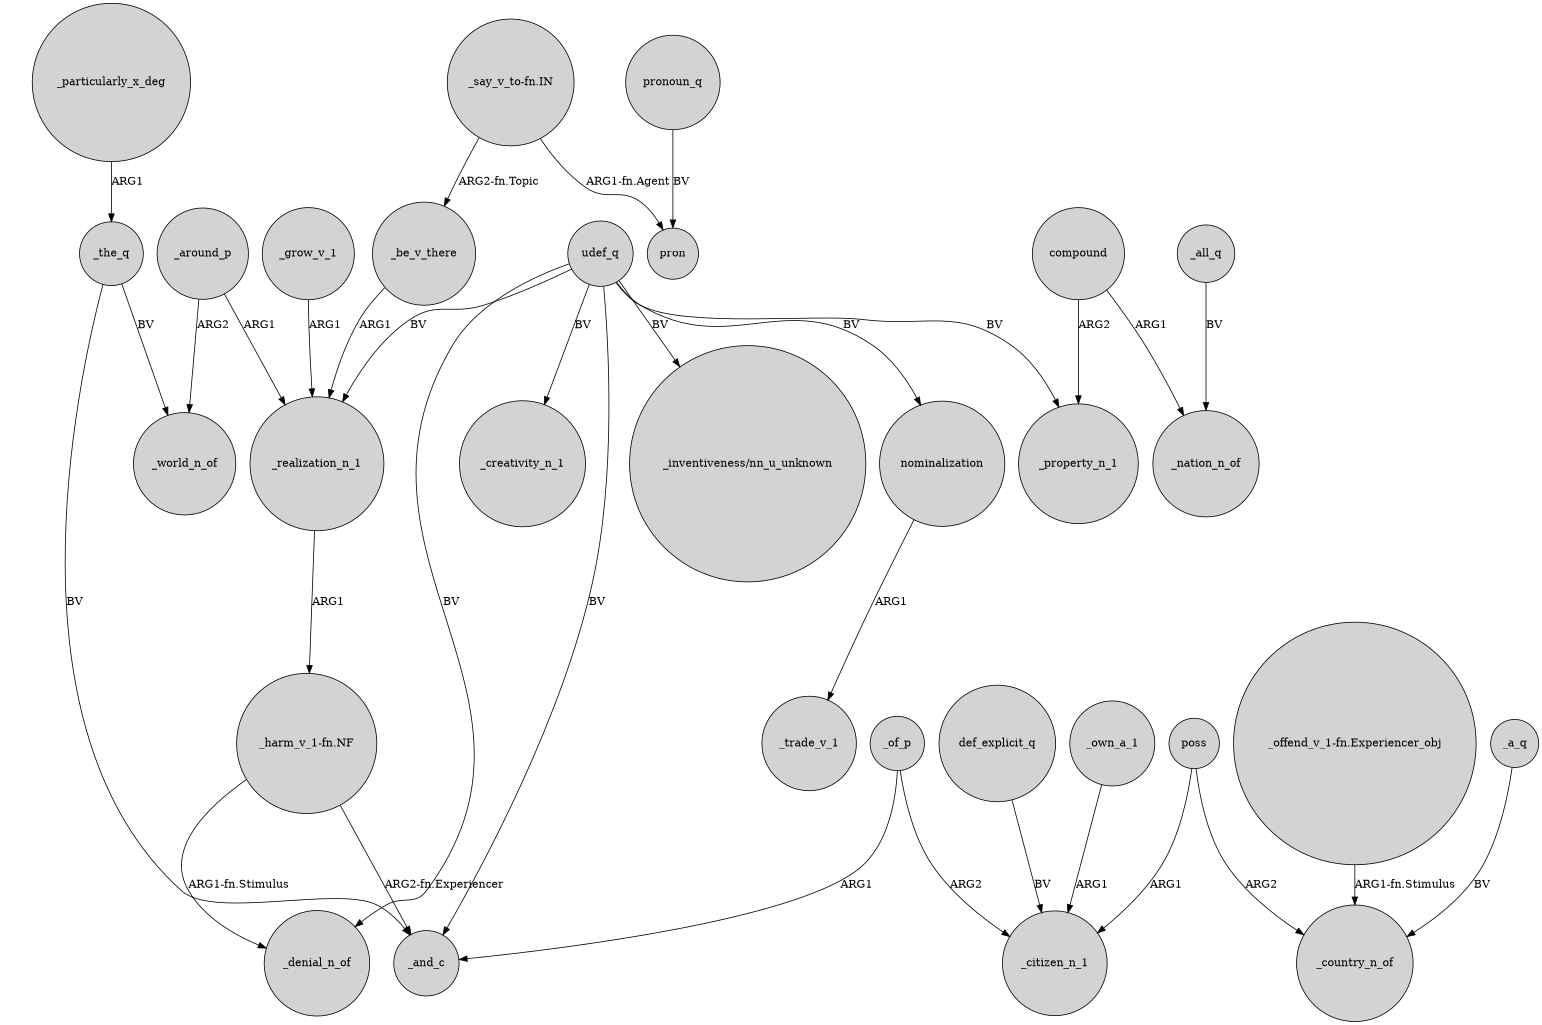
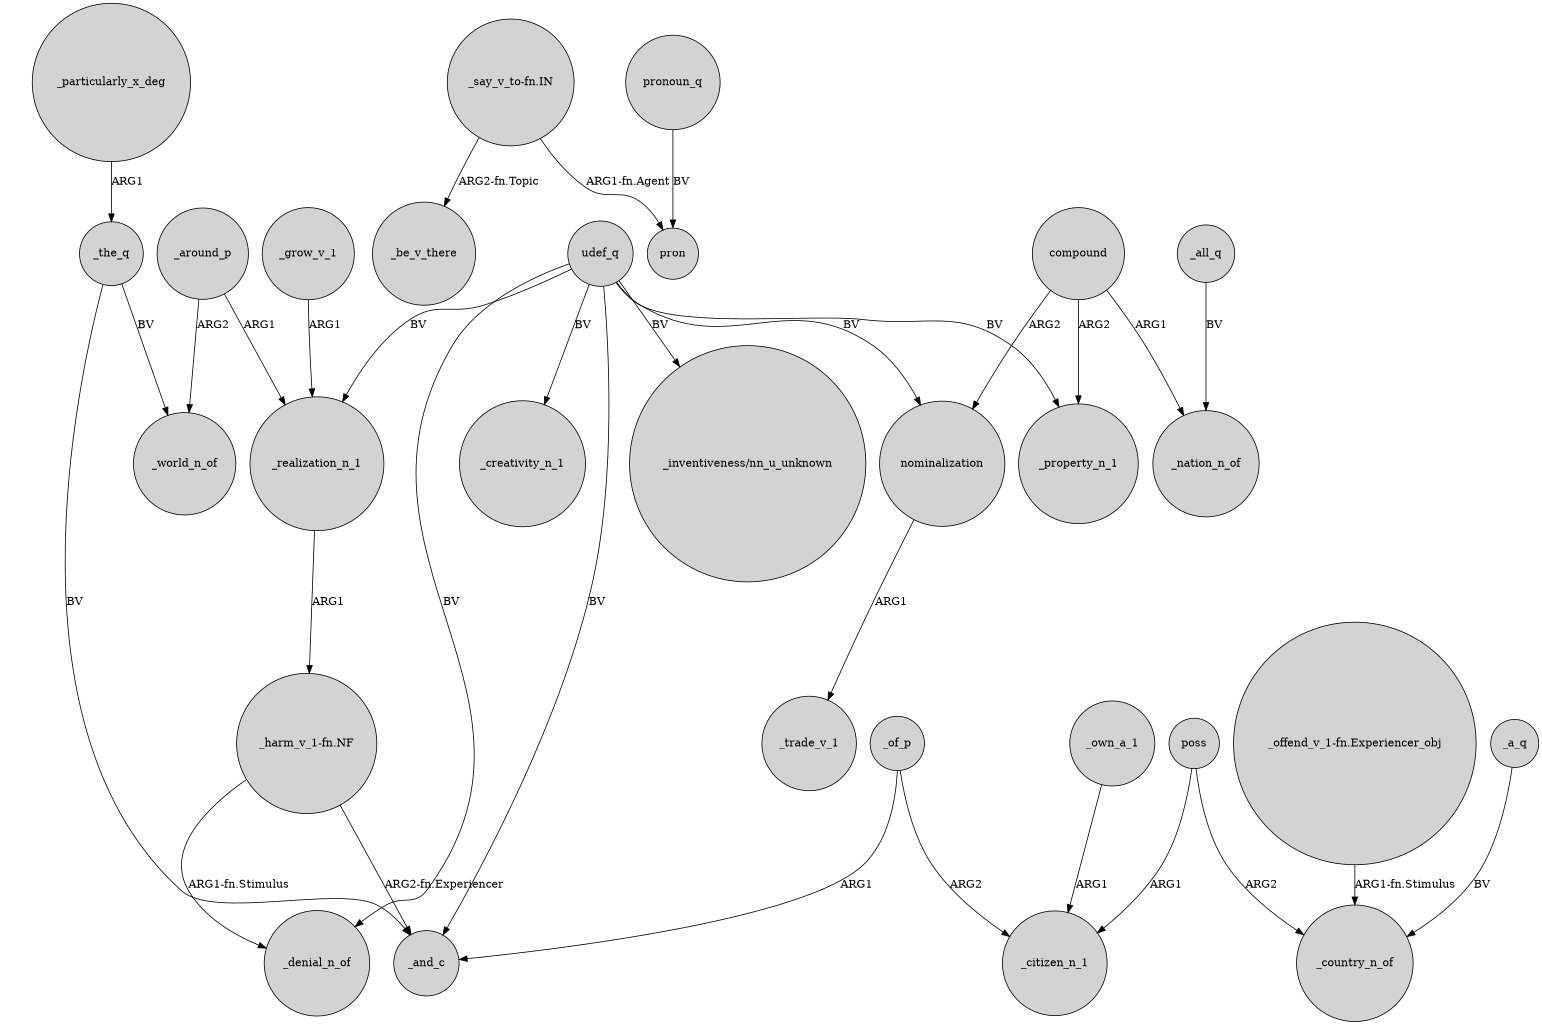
(351, 335) -> none
none -> (1015, 340)
(997, 743) -> none
